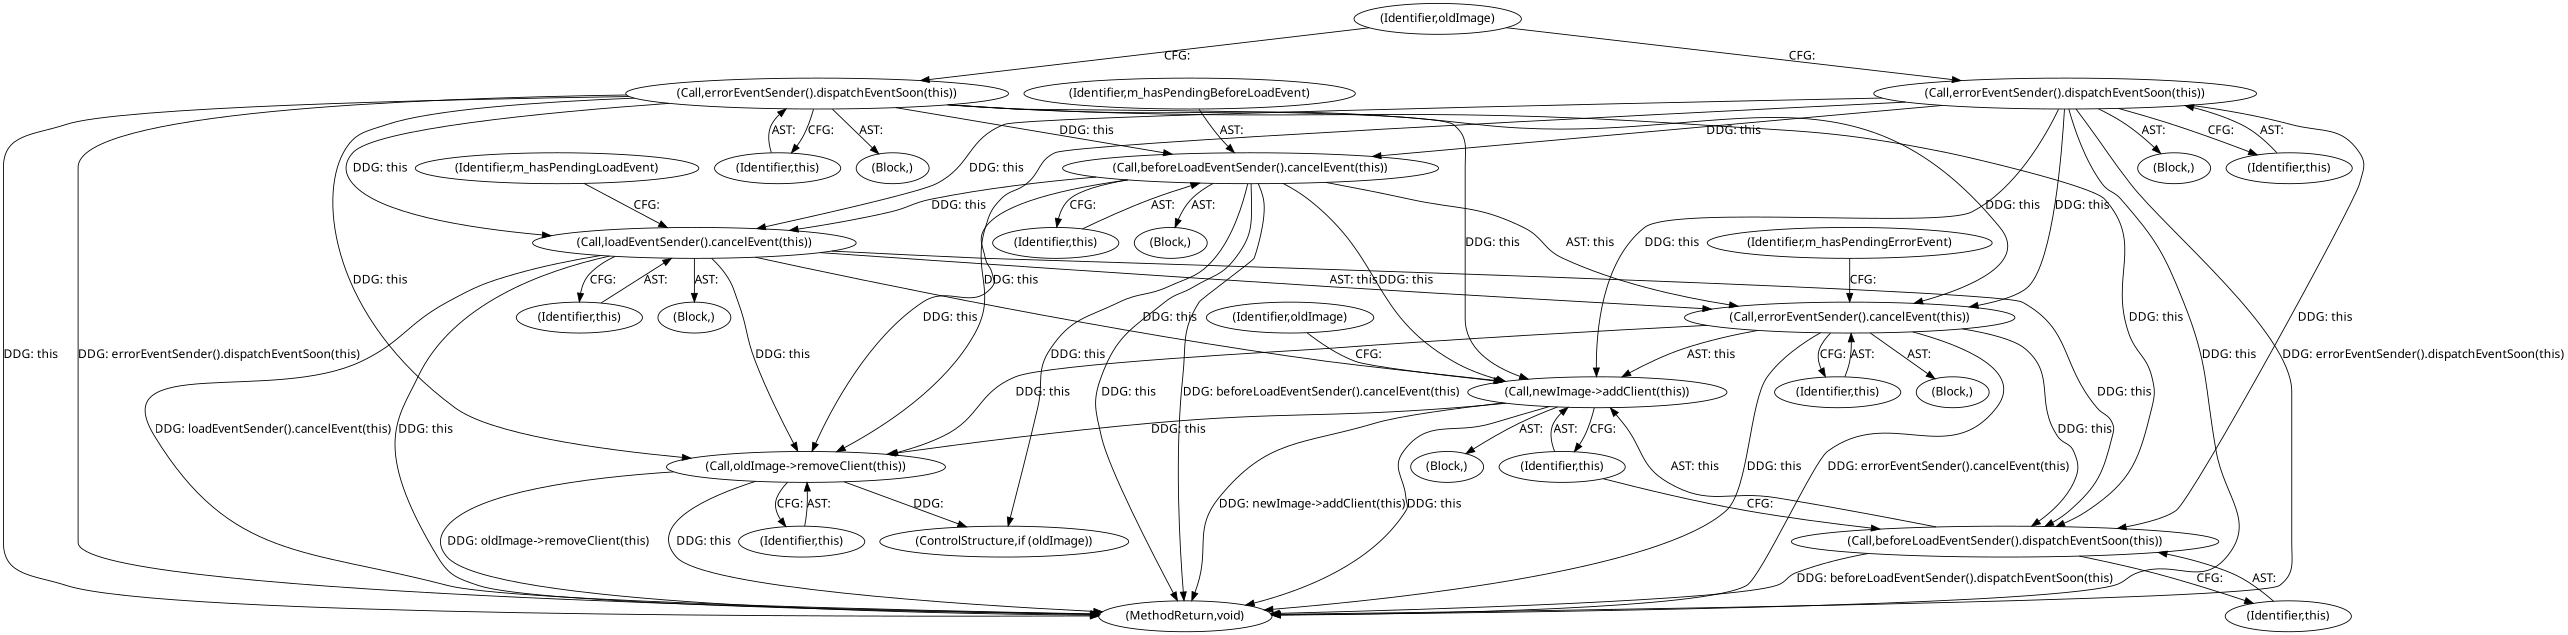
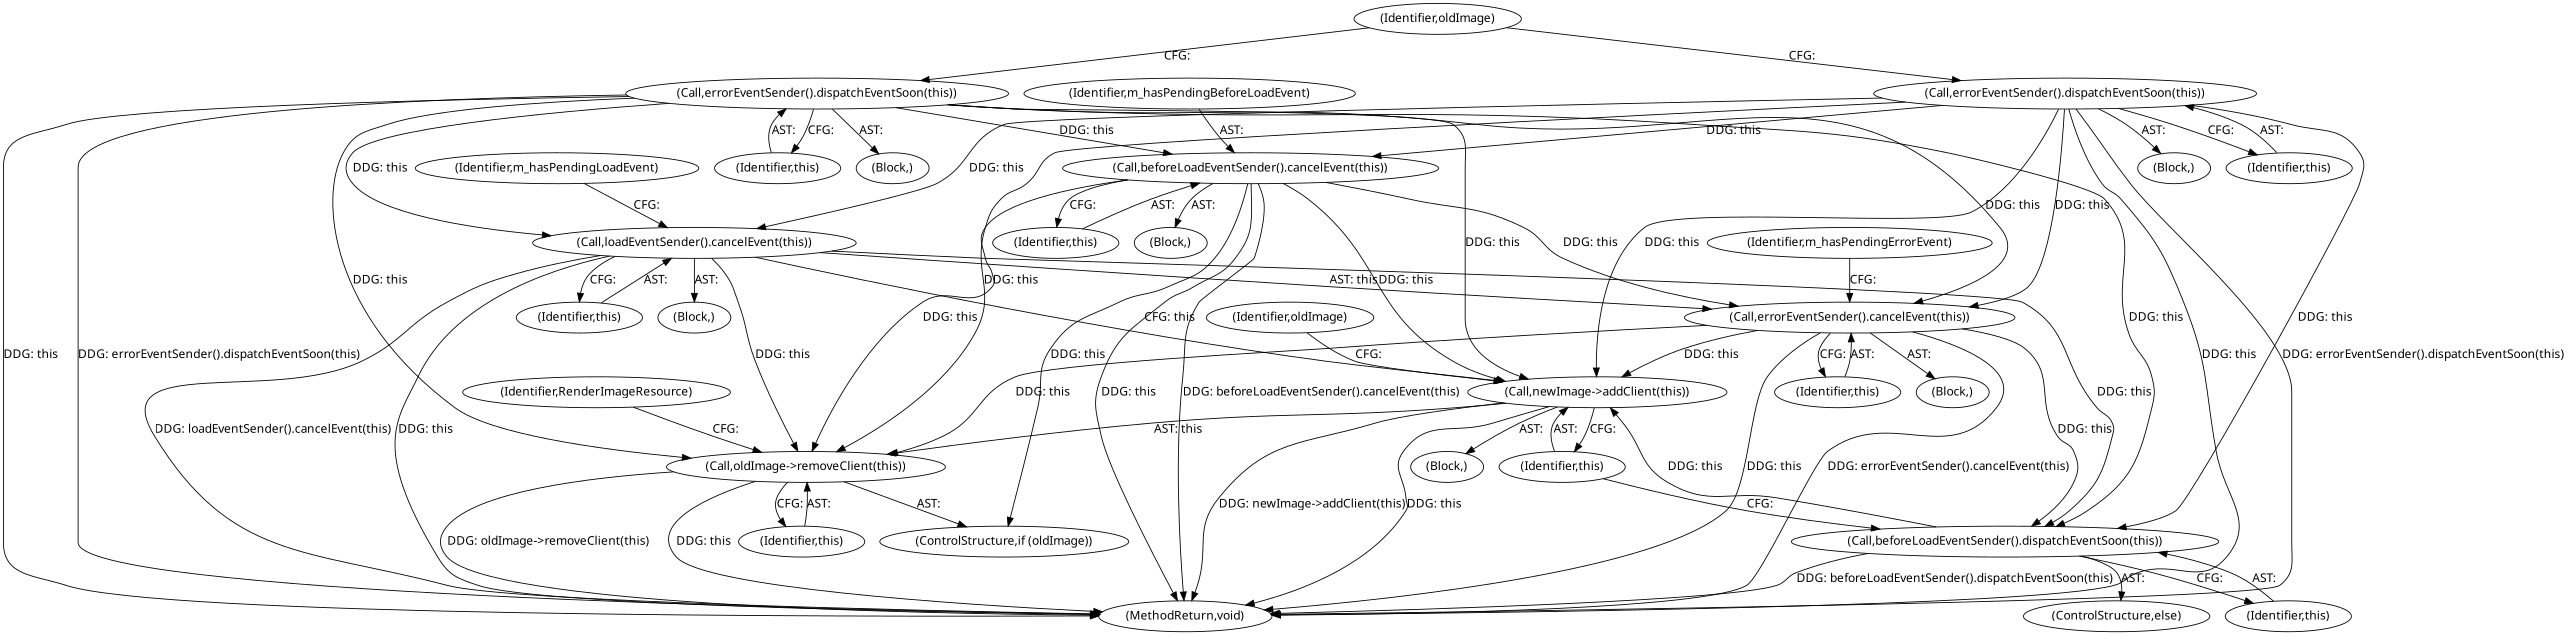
(946, 196) -> none
(1590, 243) -> (1590, 243)
(1170, 318) -> (1170, 318)
(1712, 355) -> (1712, 355)
none -> (597, 392)
(1178, 430) -> (1178, 430)
(1695, 467) -> (1695, 467)
(930, 504) -> (930, 504)
none -> (2117, 616)
